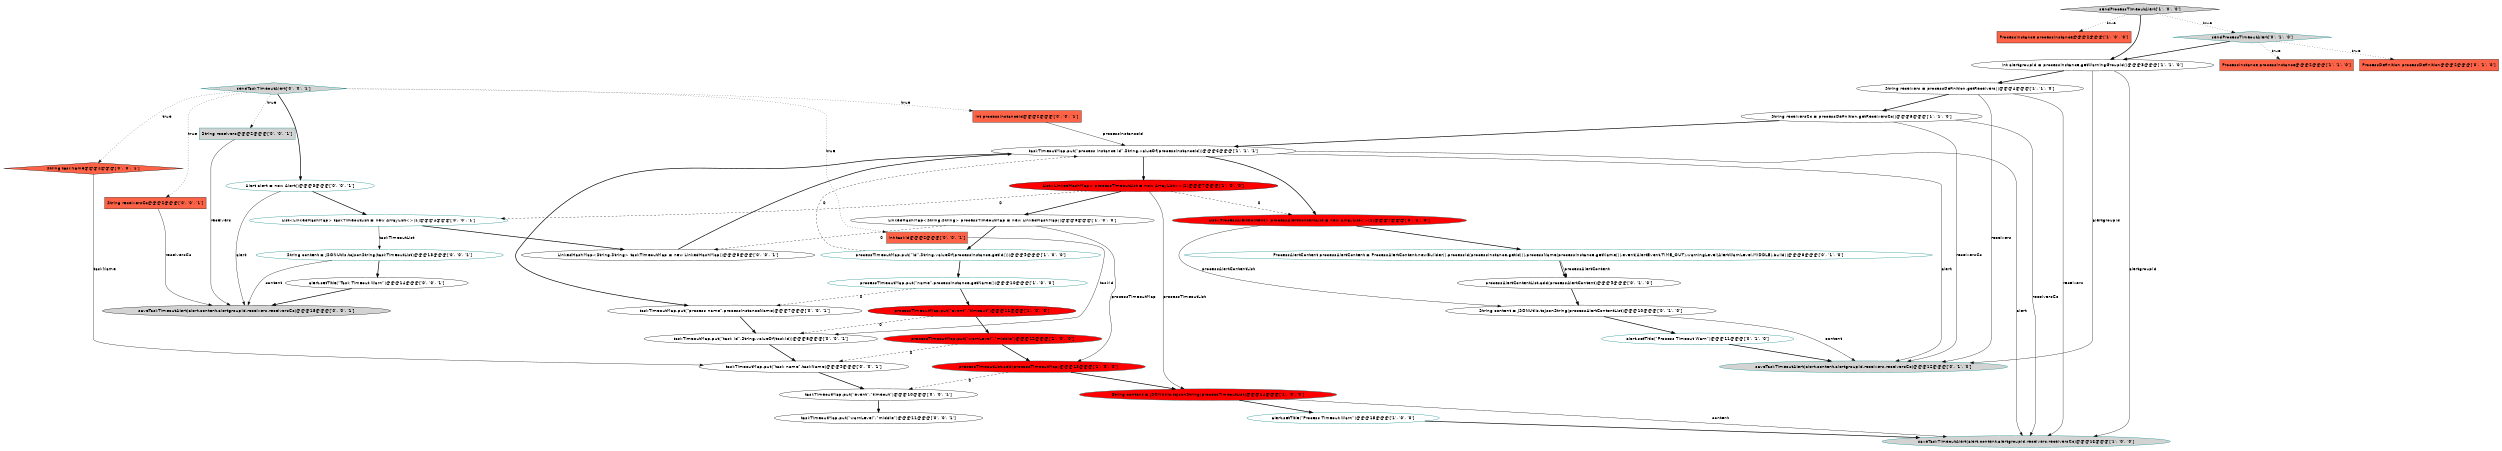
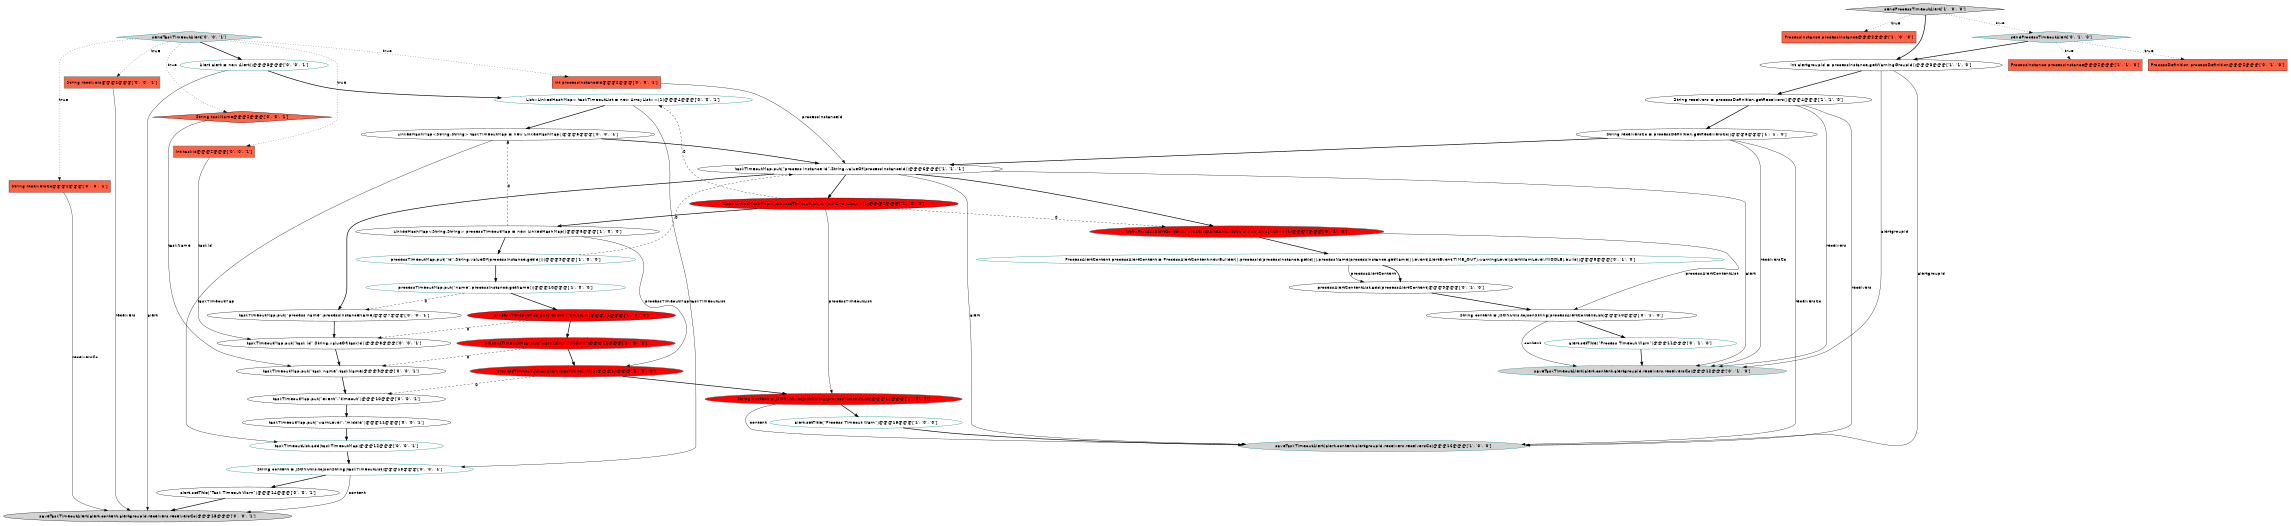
(247, 134) -> (112, 82)
none -> (347, 446)
